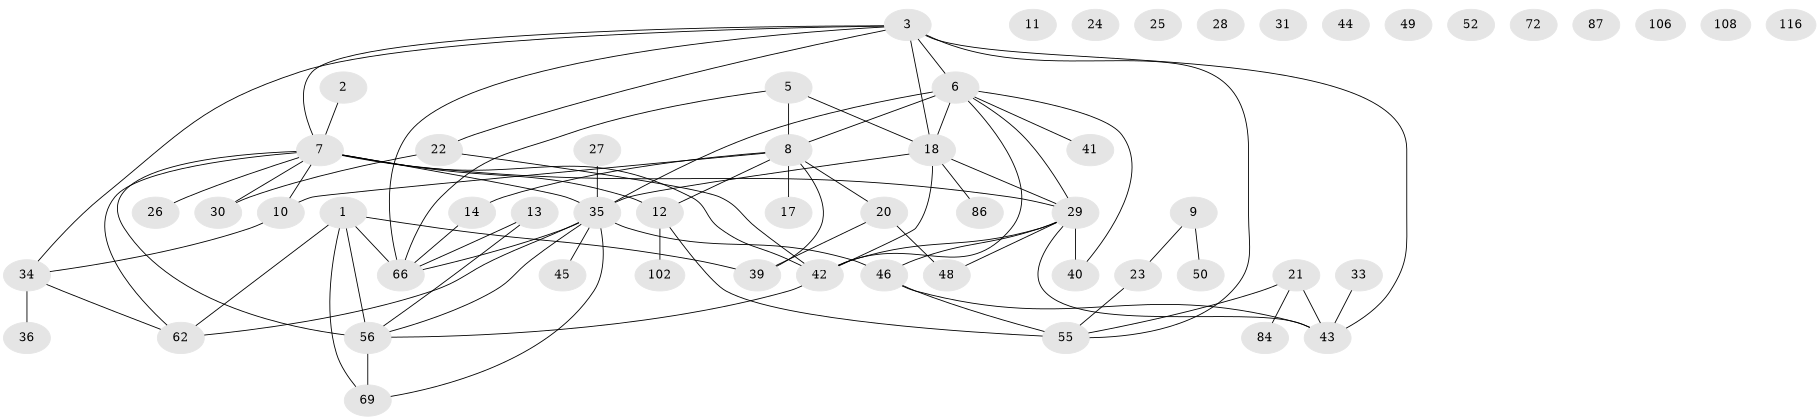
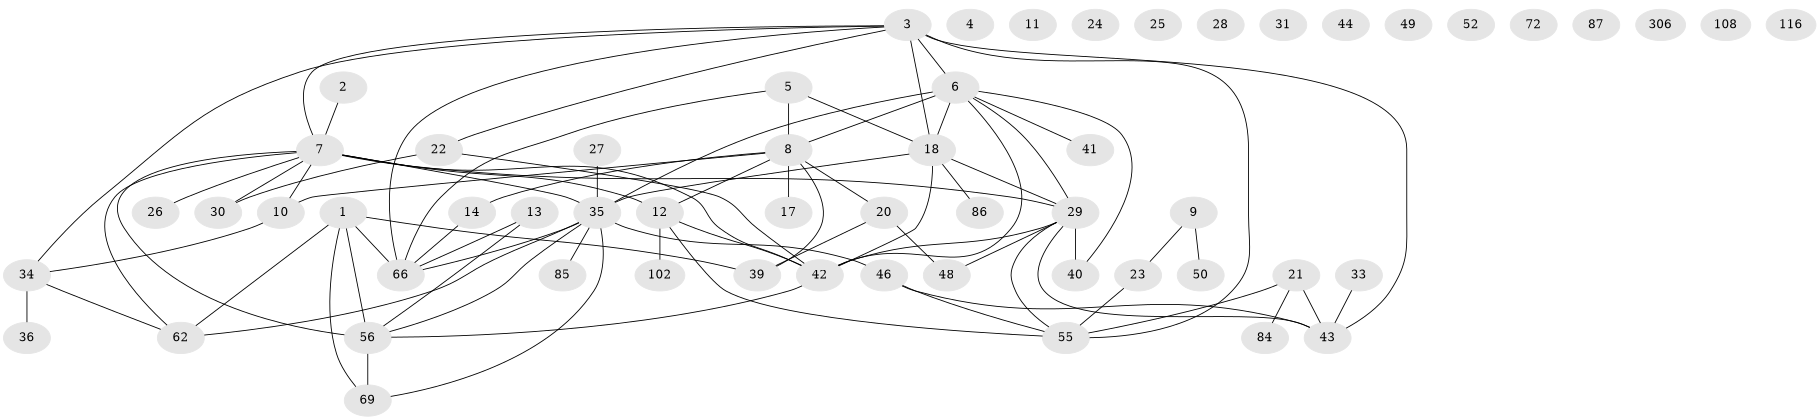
none -> (970, 25)
(1661, 25) -> (1661, 25)
none -> (725, 238)
(952, 249) -> (1011, 272)
(563, 275) -> (563, 275)
